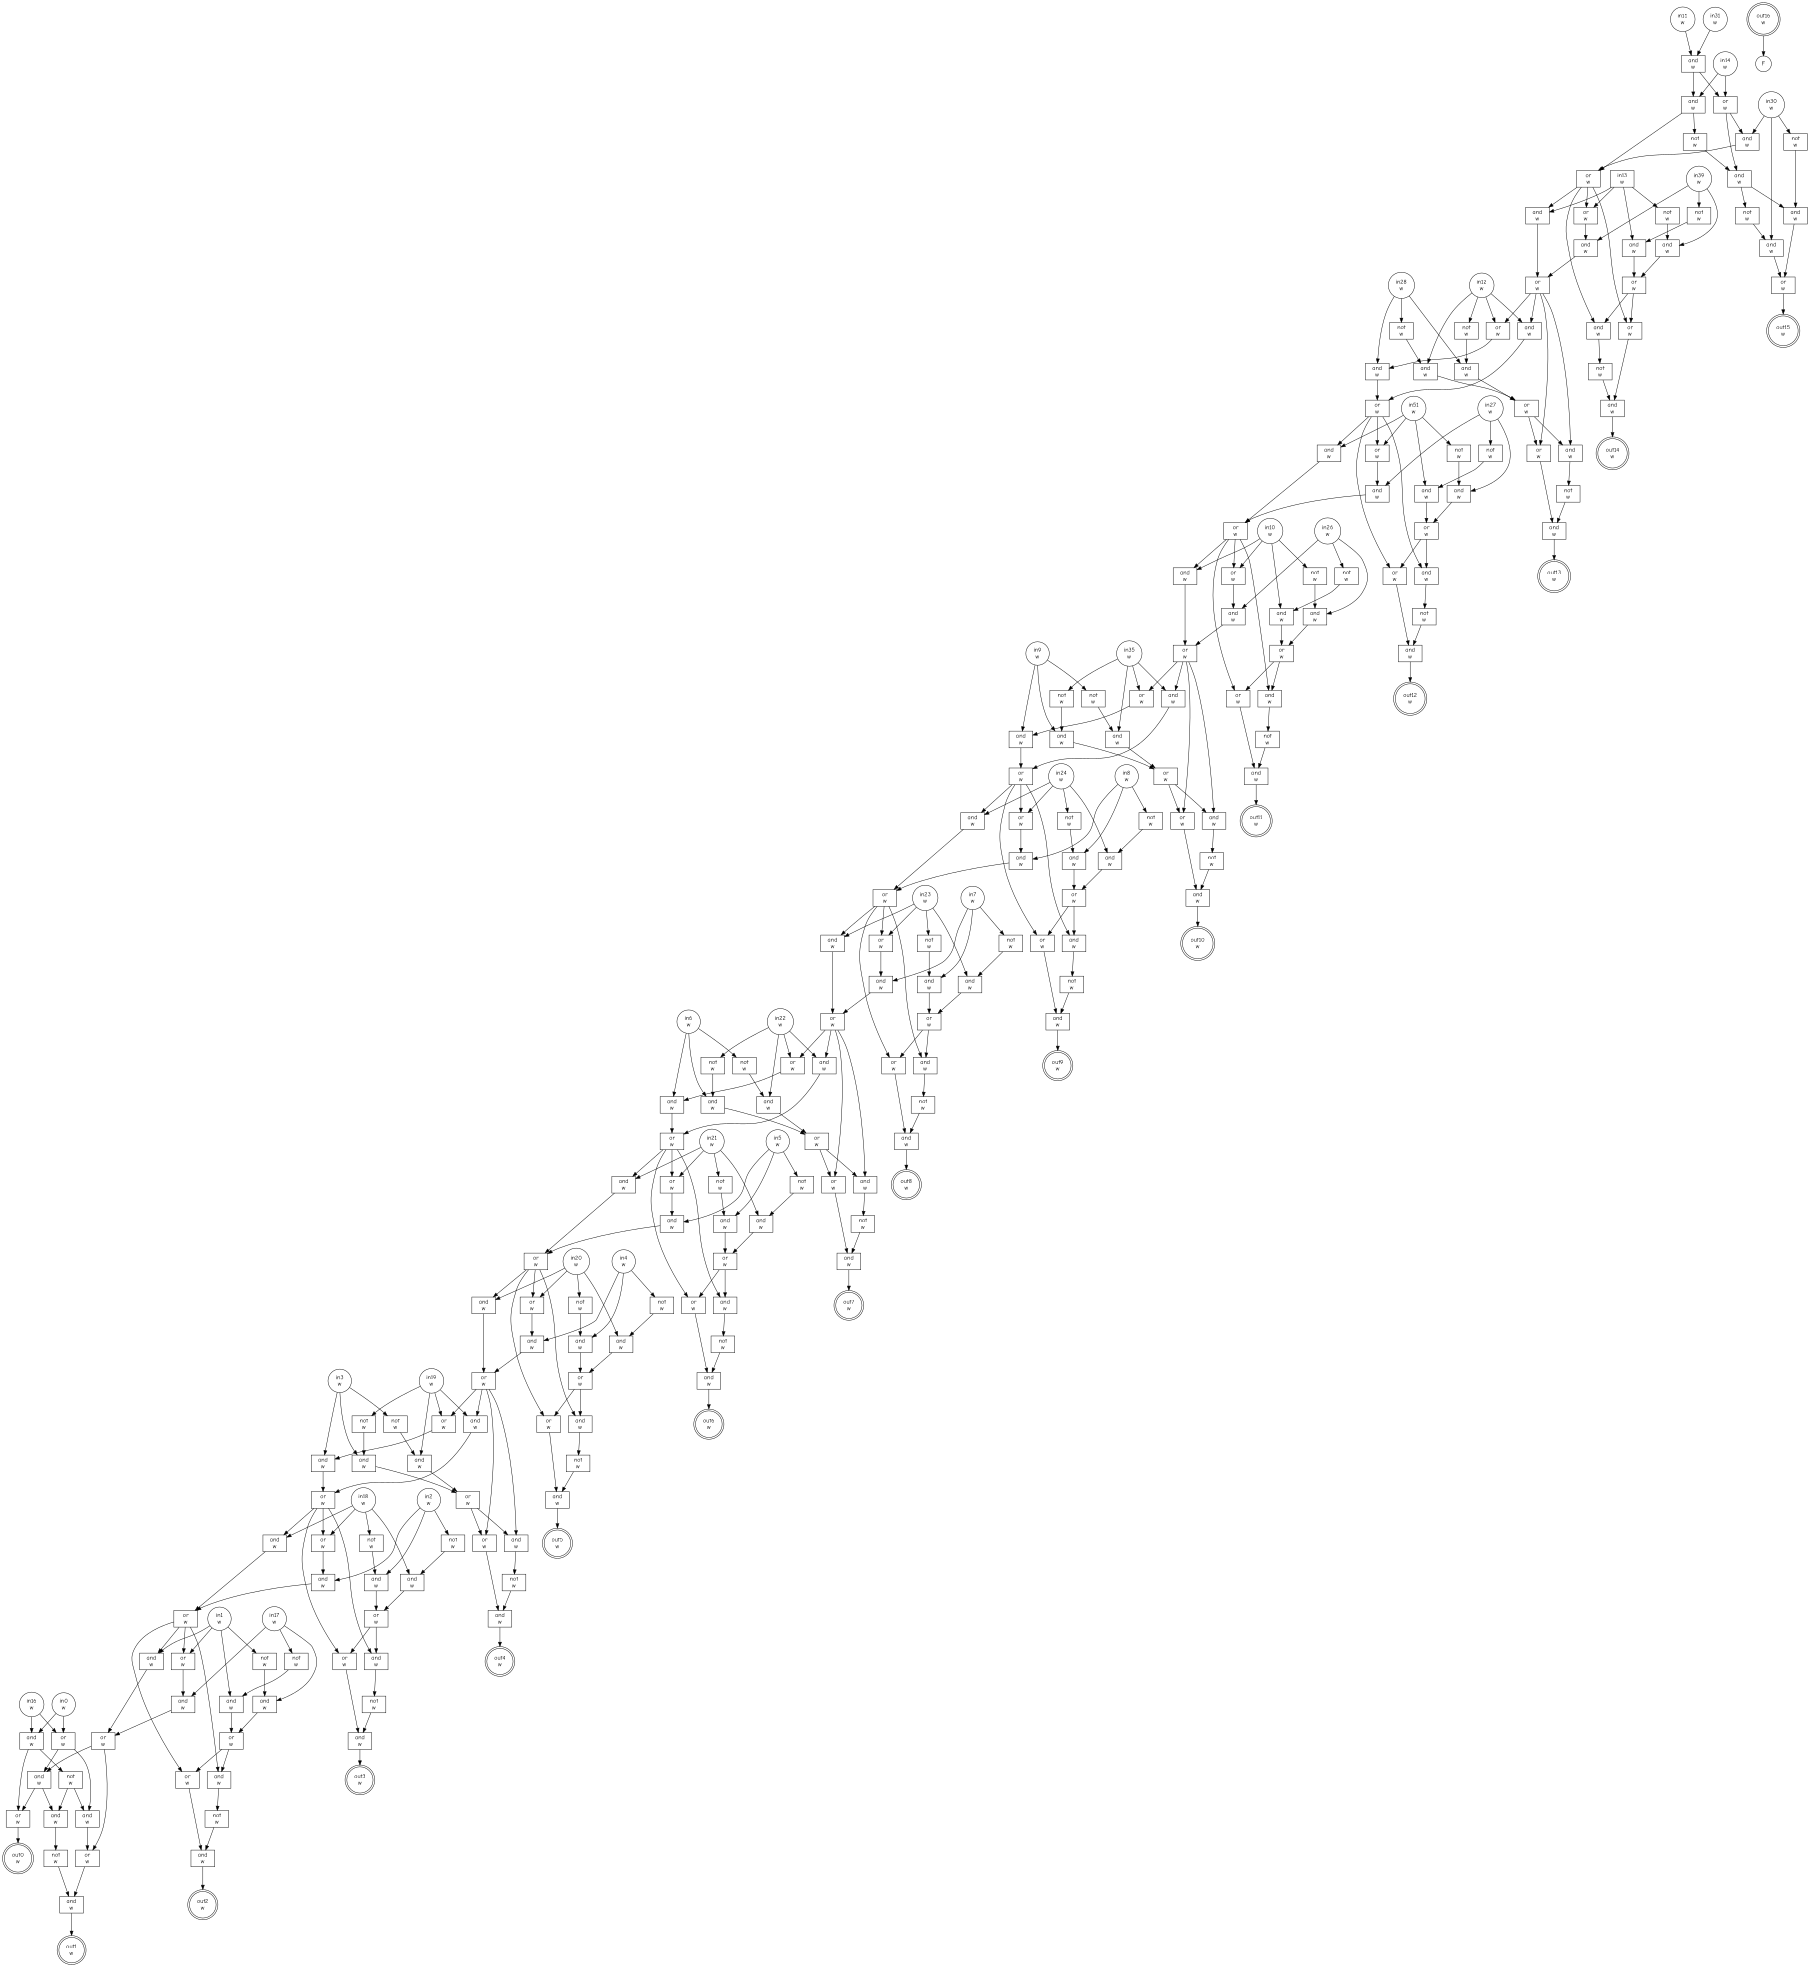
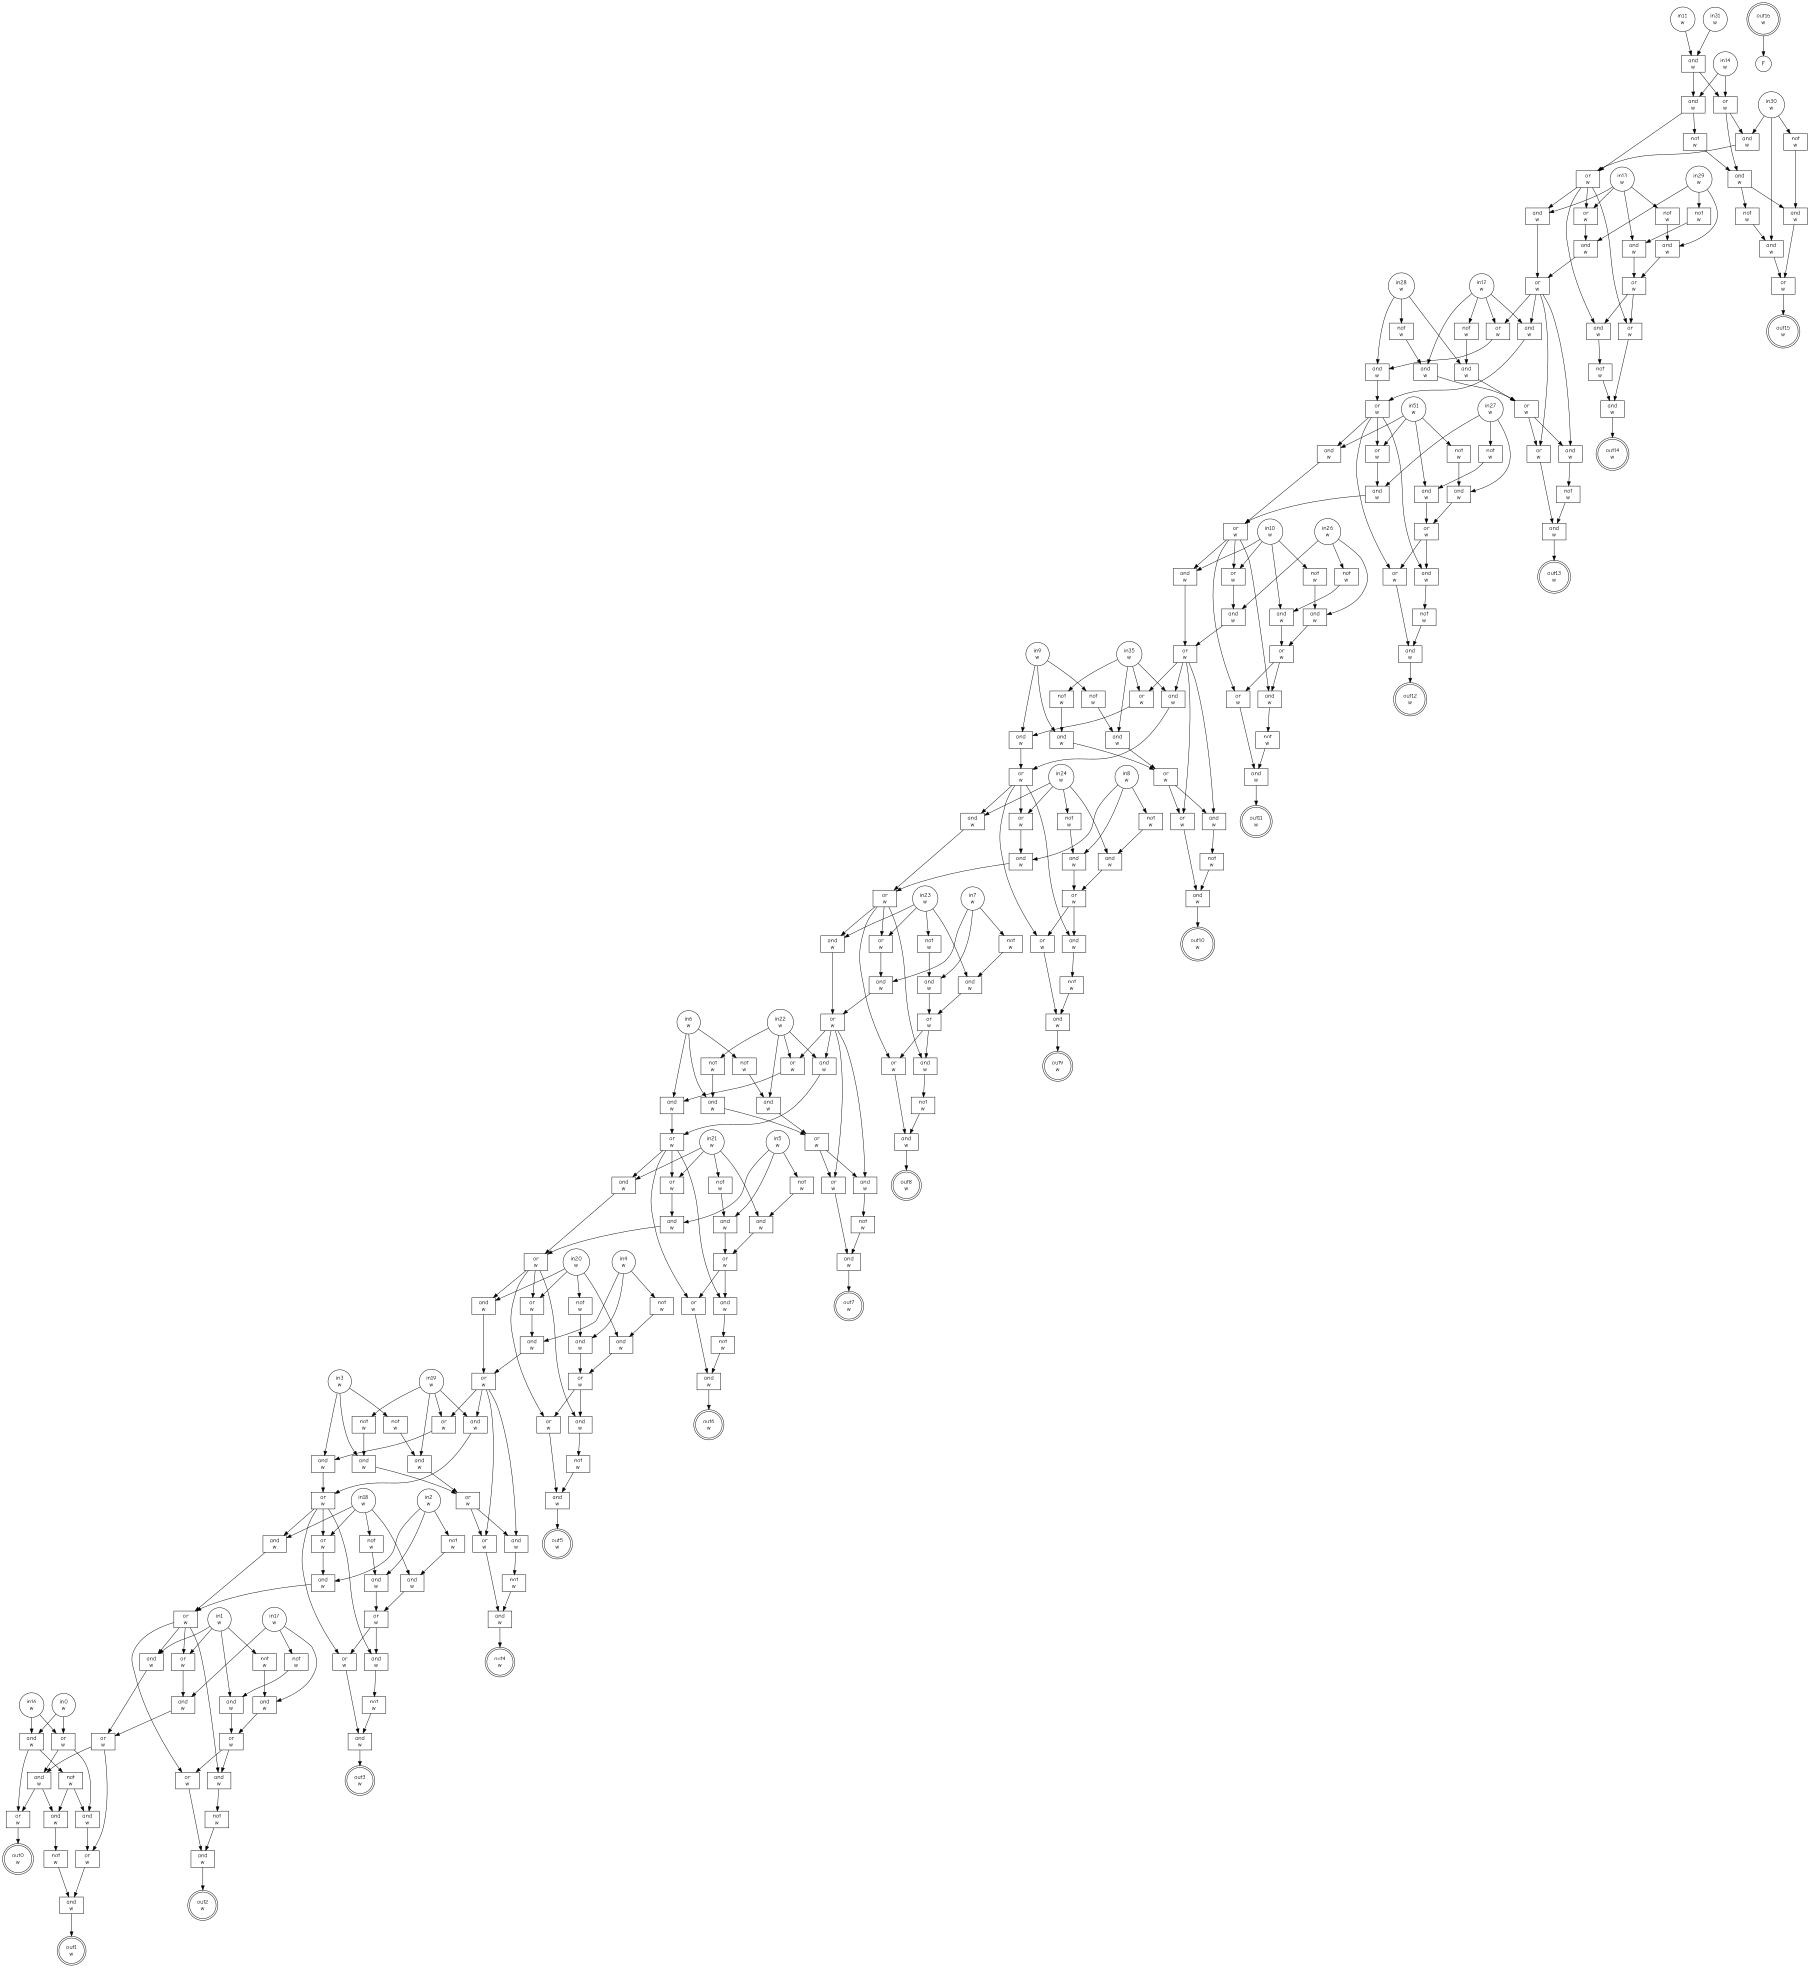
(1622, 179) -> (1622, 179)
(1699, 179) -> (1699, 179)
